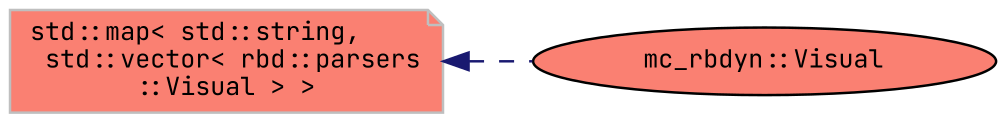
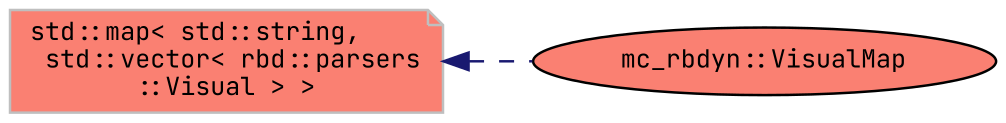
(765, 61) -> (765, 61)
